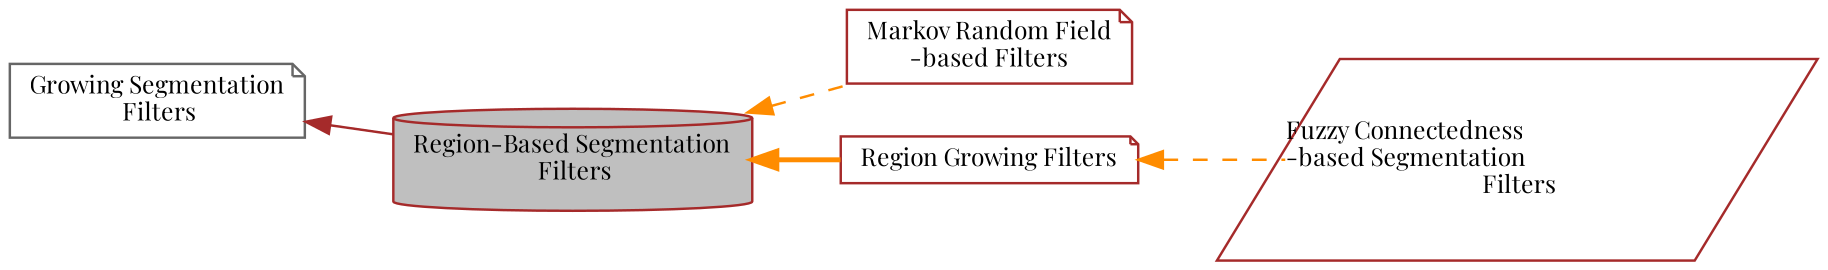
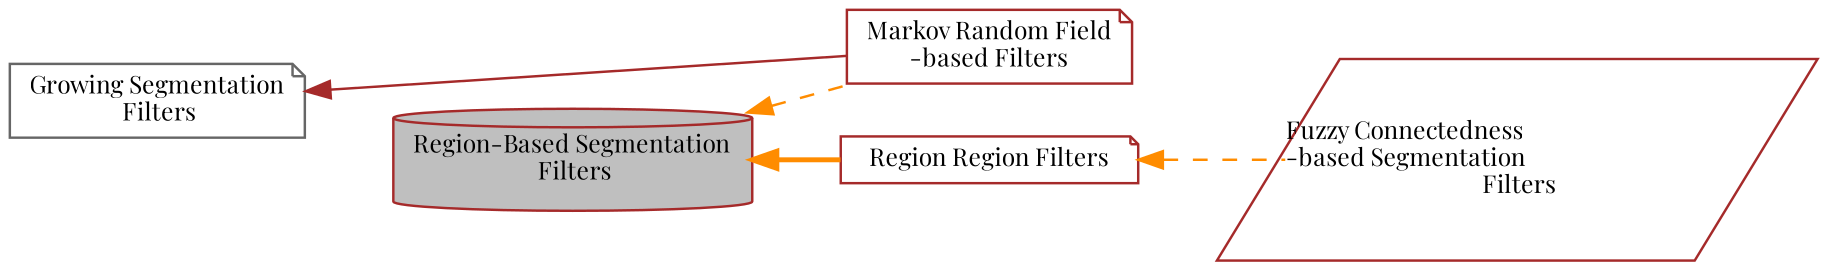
(362, 130) -> (589, 73)
(989, 160) -> (989, 160)
